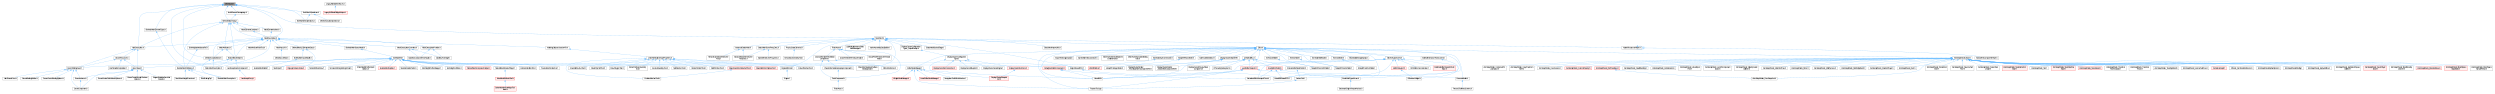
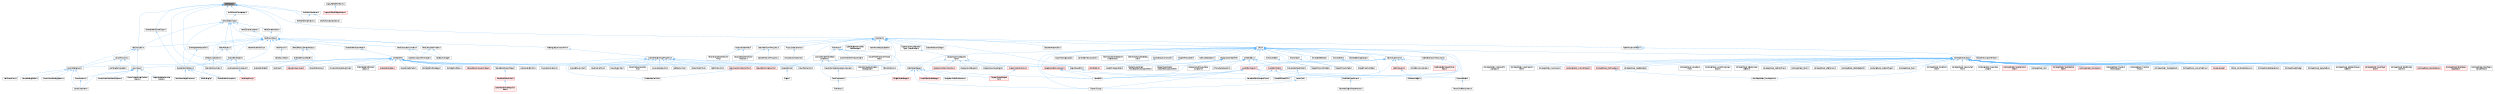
(1663, 68) -> none
